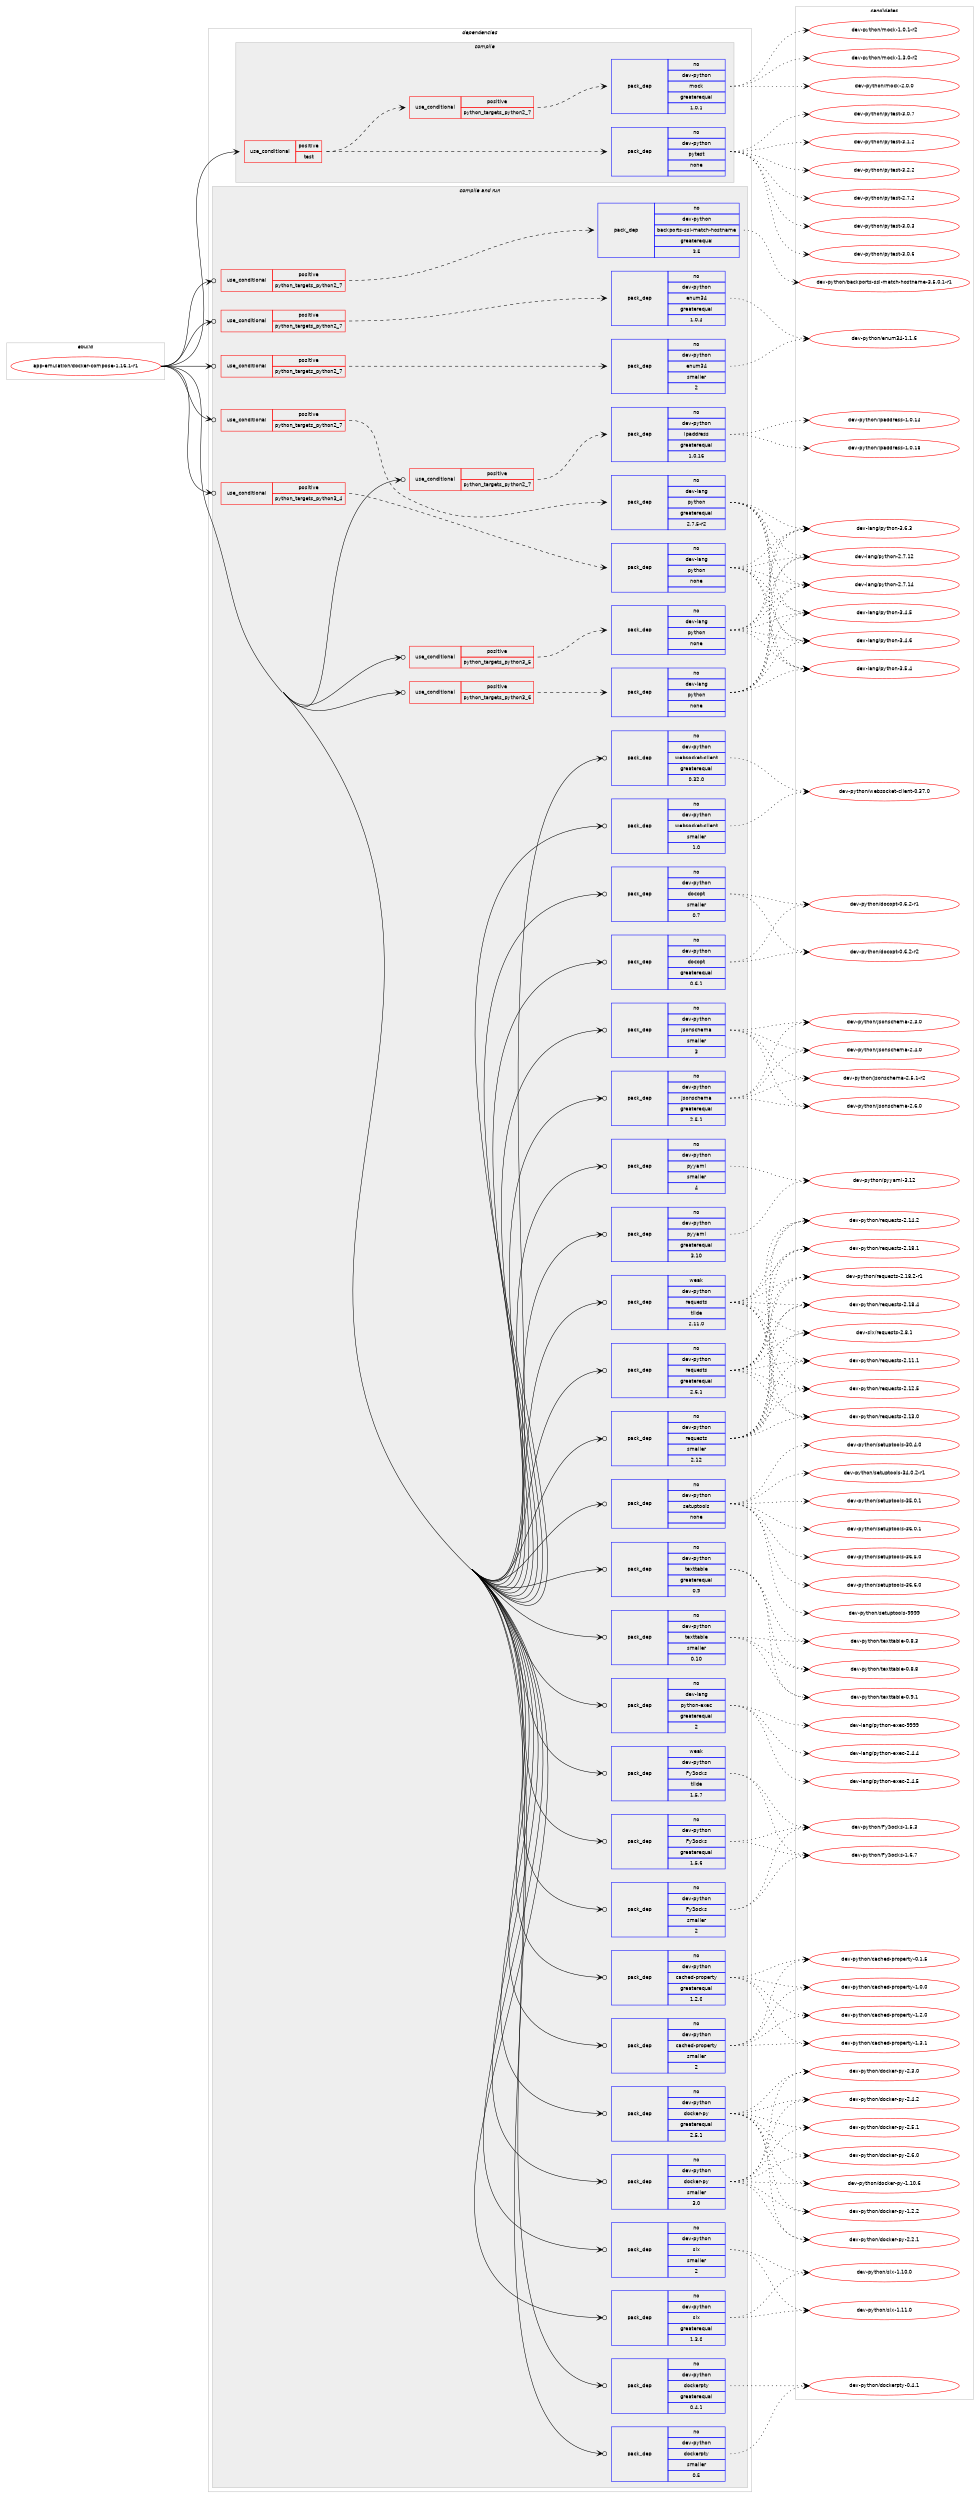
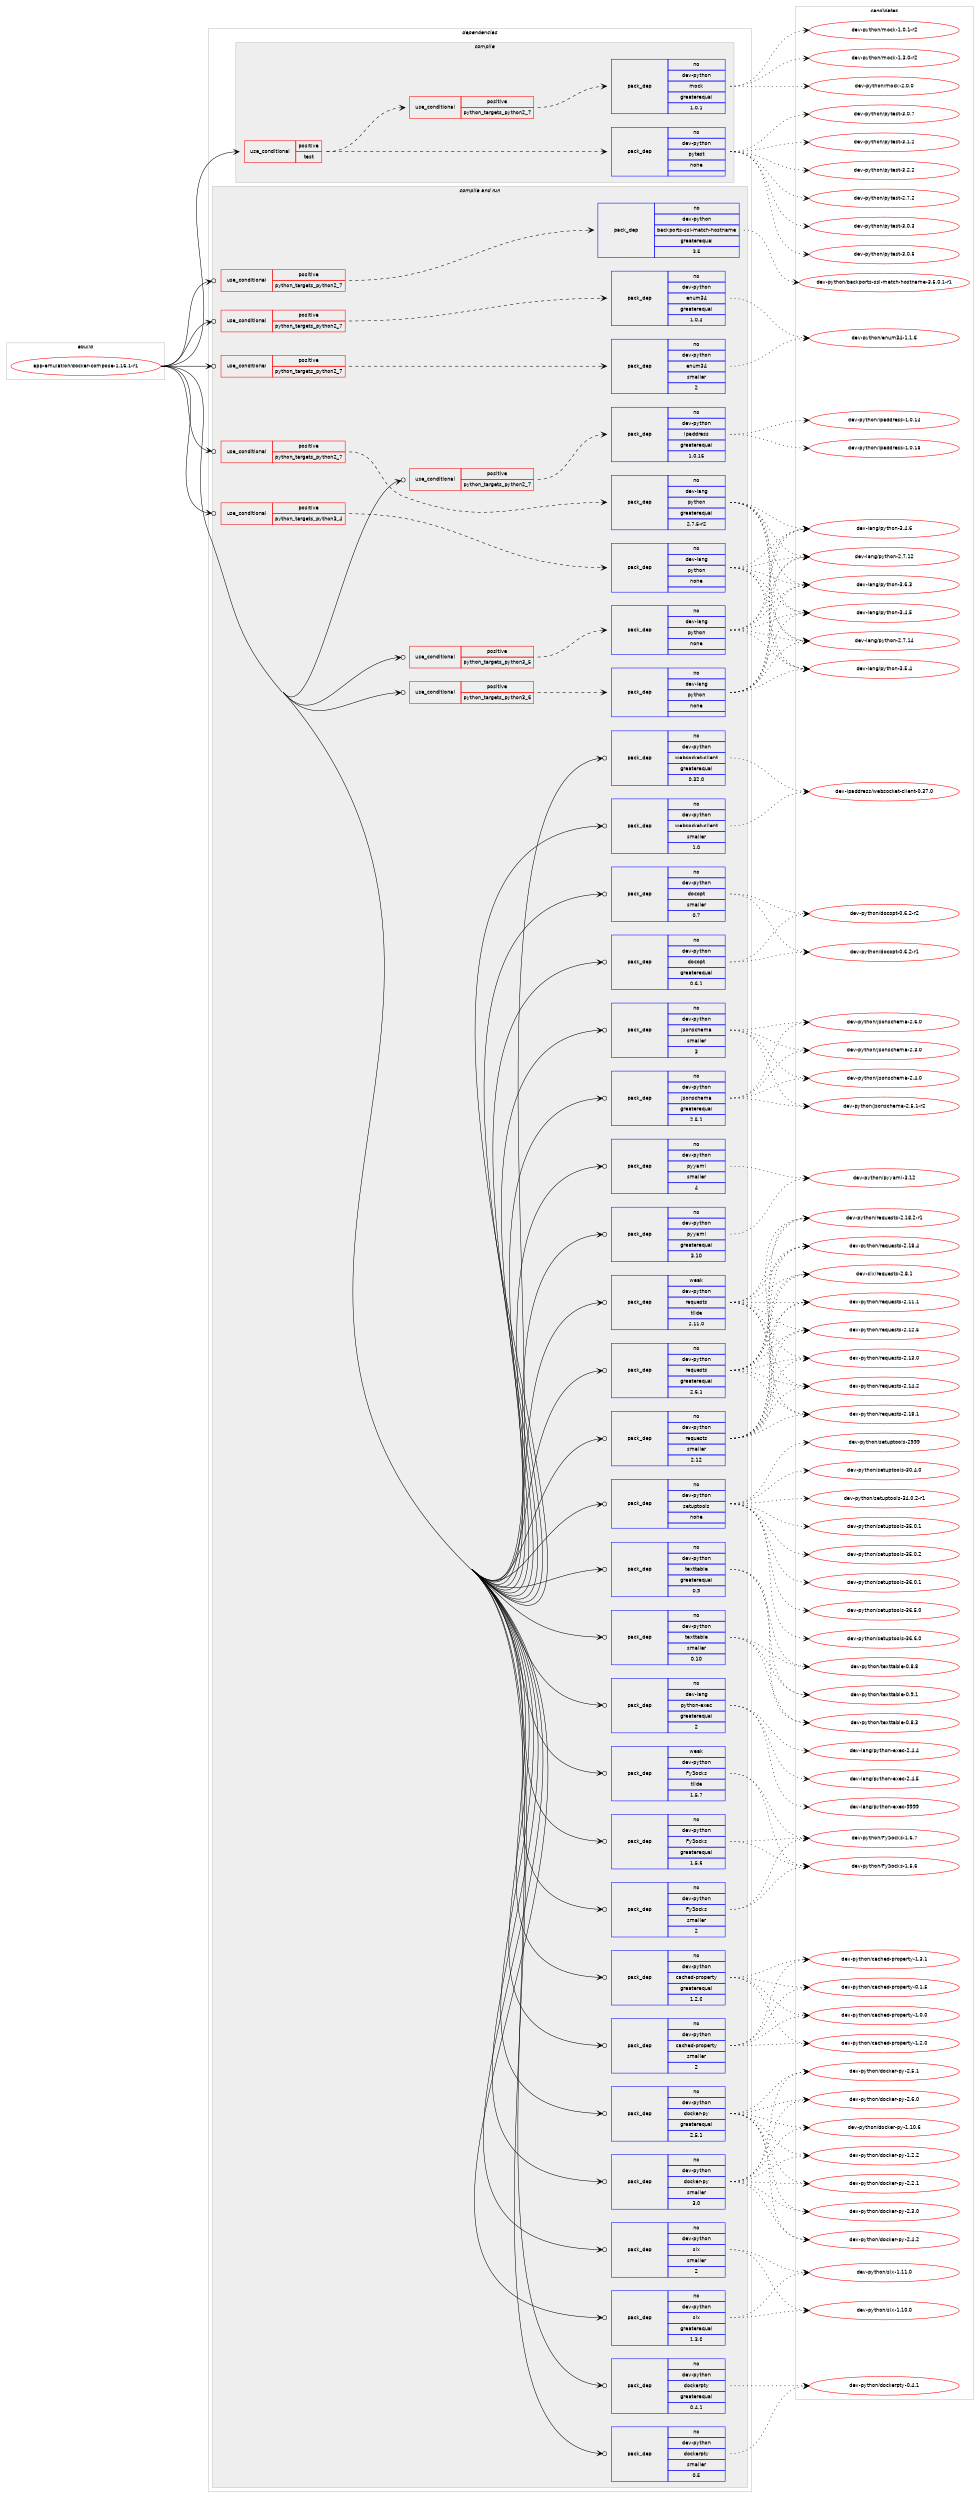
(884, 792) -> (884, 792)
none -> (884, 1555)
(884, 1613) -> (884, 1442)
(884, 1827) -> (884, 1866)
